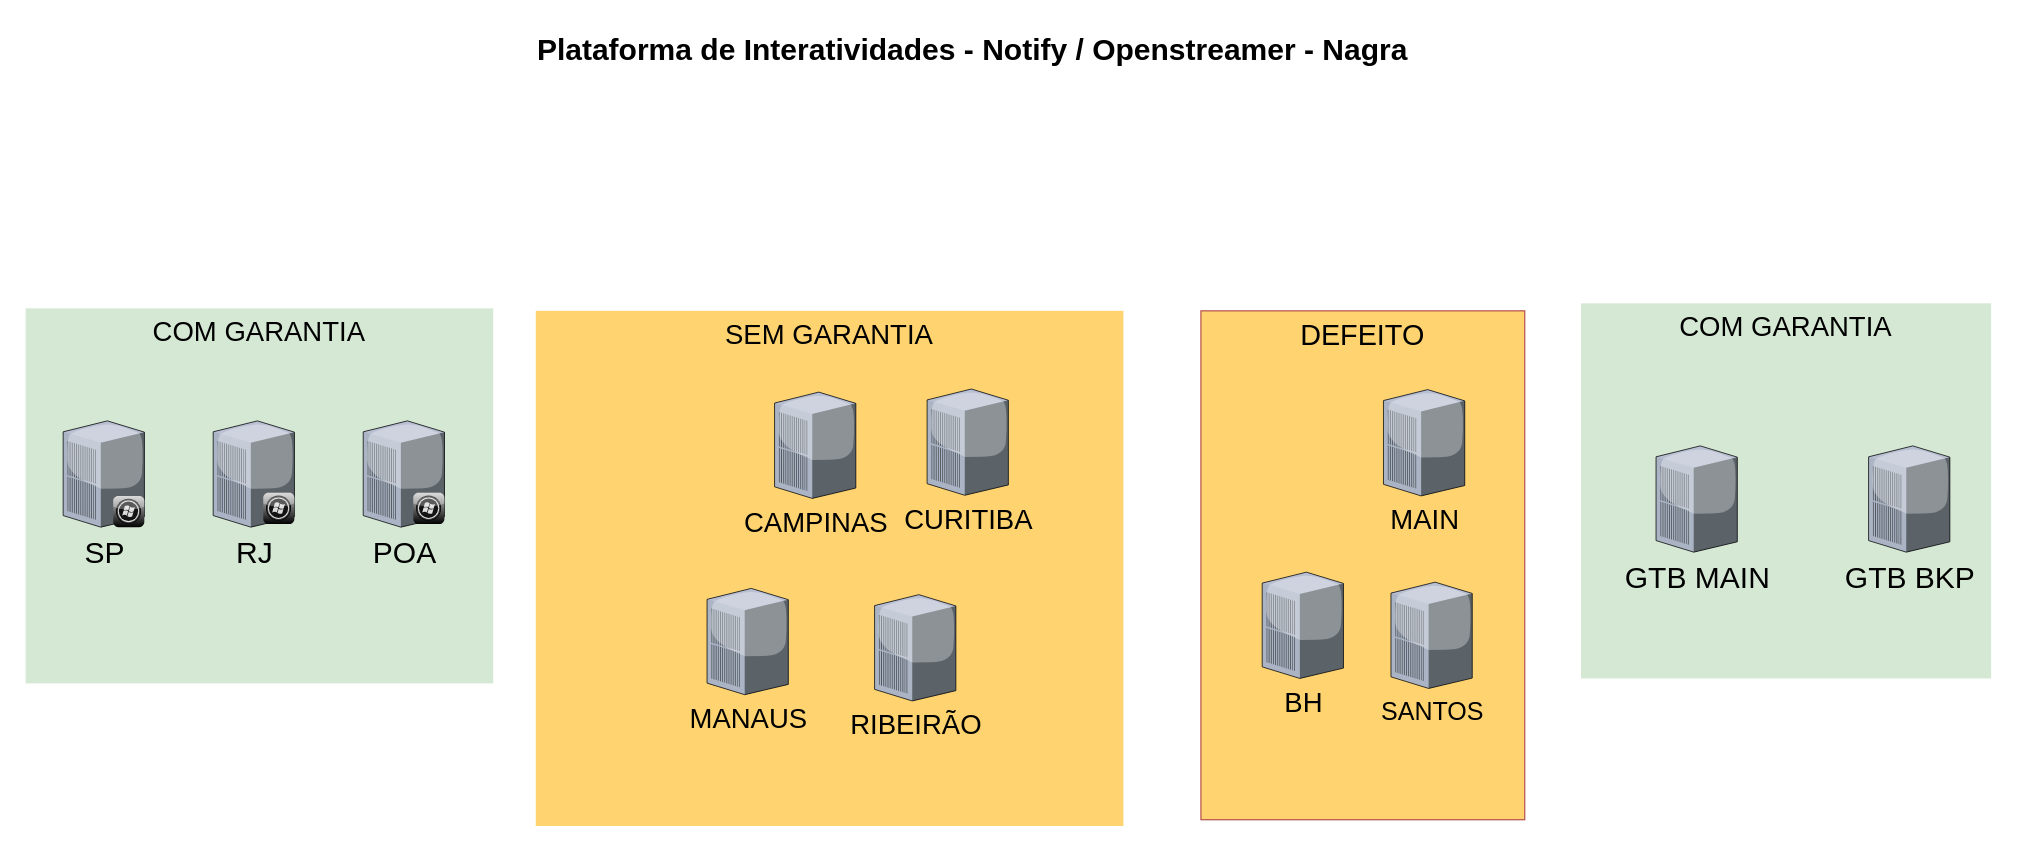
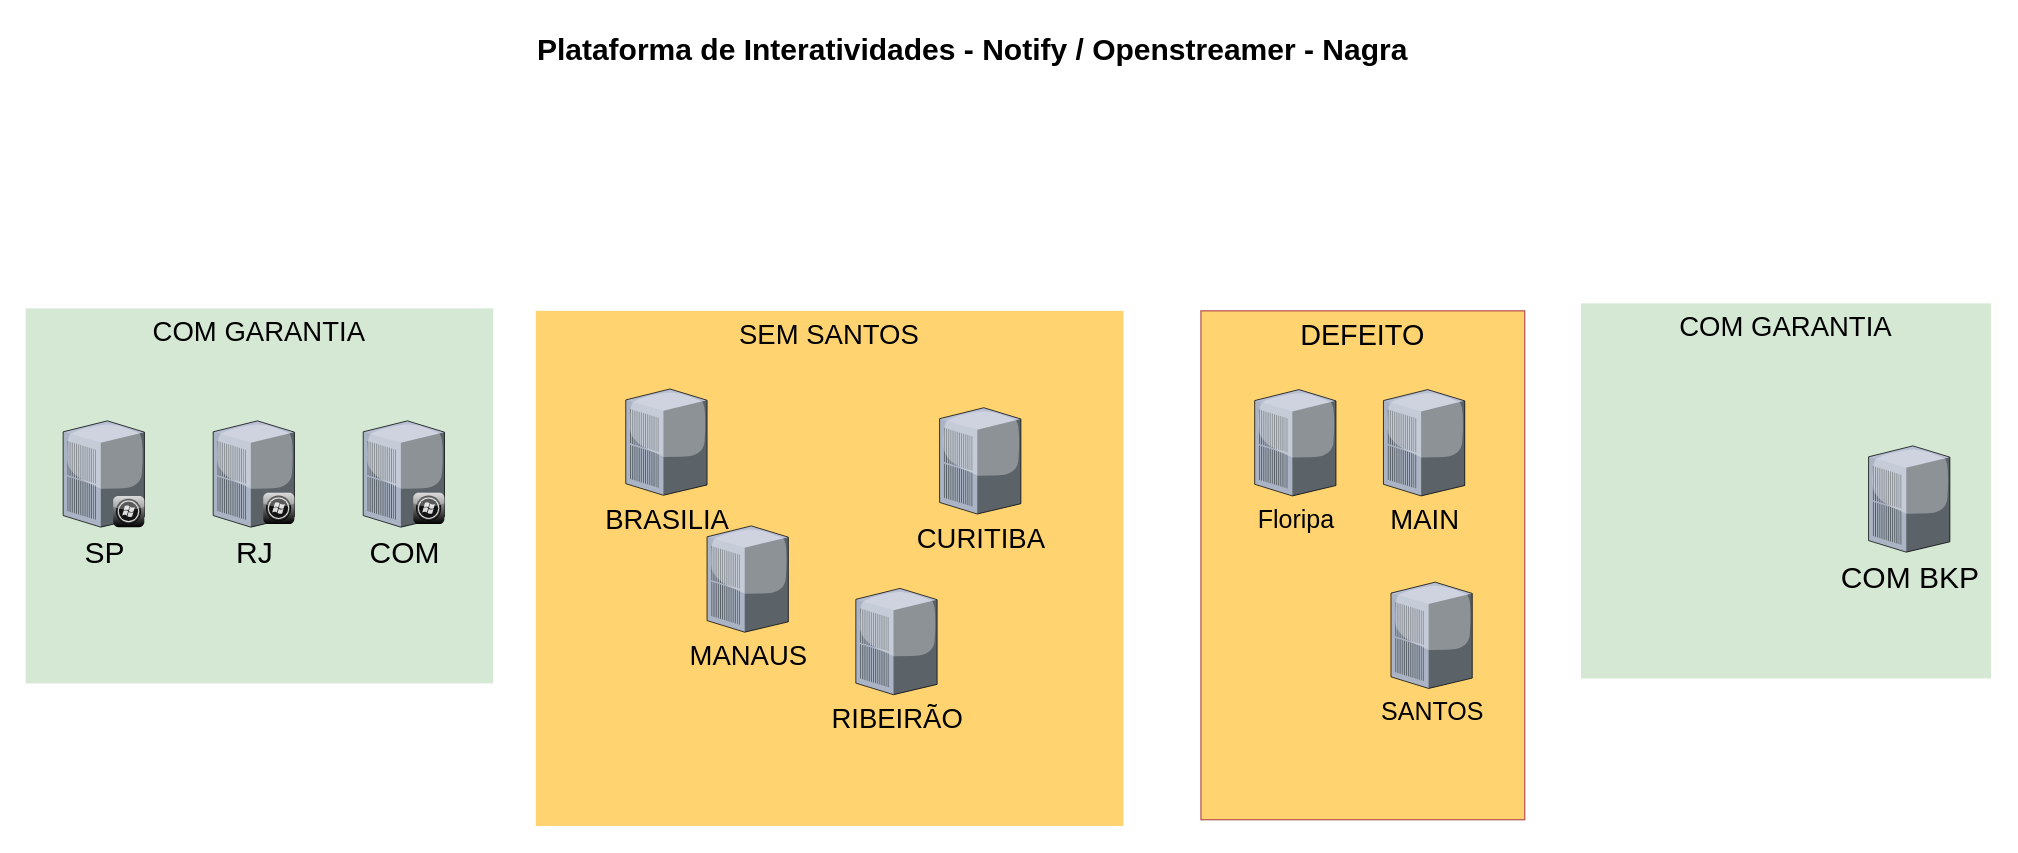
(829, 330) -> (829, 330)
none -> (666, 442)
(968, 442) -> (980, 461)
none -> (1295, 443)
(815, 445) -> none
(1696, 499) -> none
(405, 545) -> (405, 545)
(1910, 570) -> (1910, 570)
(1303, 625) -> none
(748, 641) -> (748, 579)
(915, 648) -> (896, 641)
